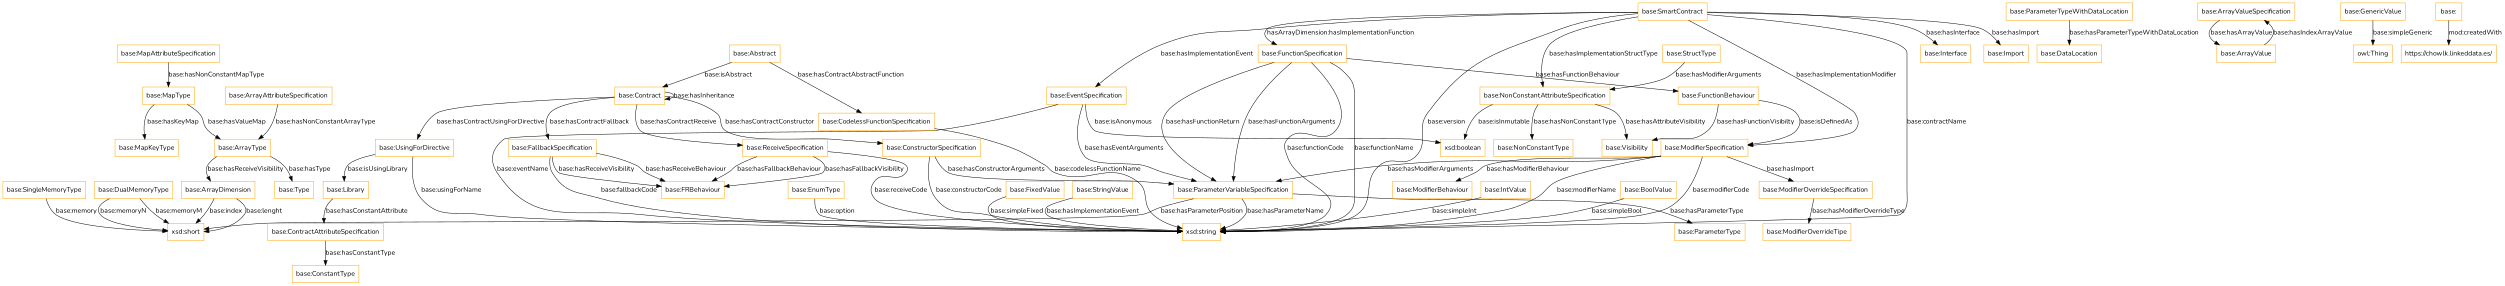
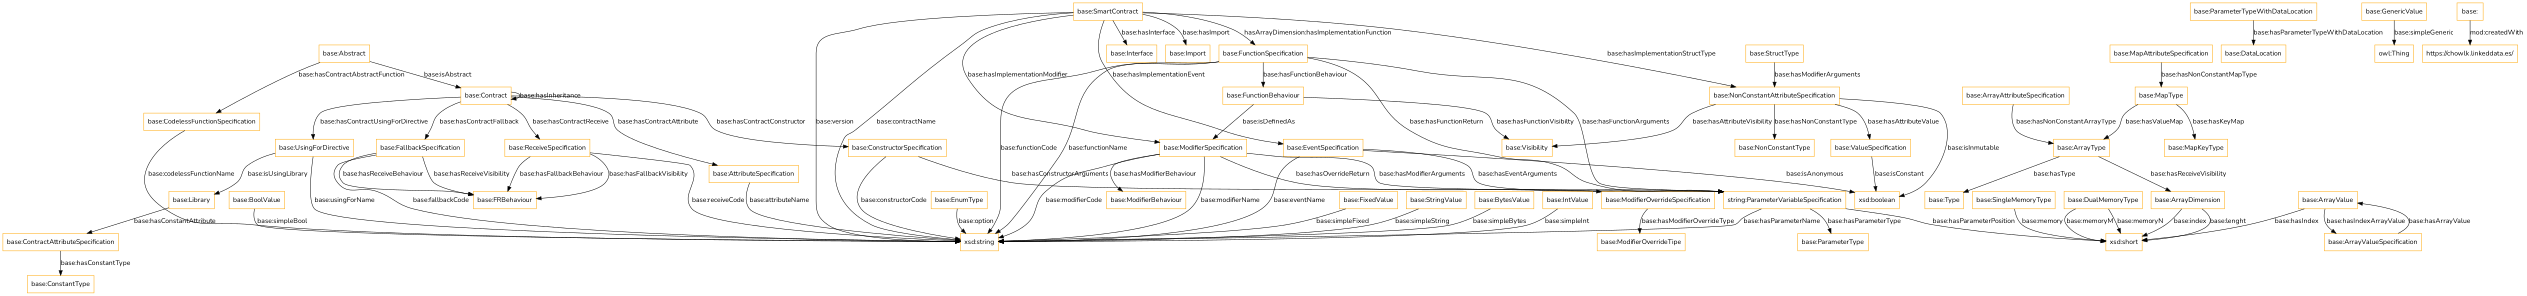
none -> (1871, 148)
(1791, 169) -> (1333, 174)
none -> (754, 174)
(1233, 190) -> (1785, 200)
none -> (1504, 200)
(1093, 211) -> (1422, 221)
none -> (2227, 229)
